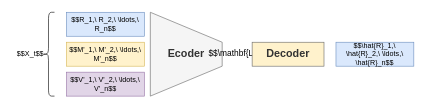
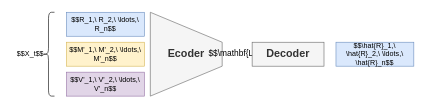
(288, 54) -> (288, 54)
